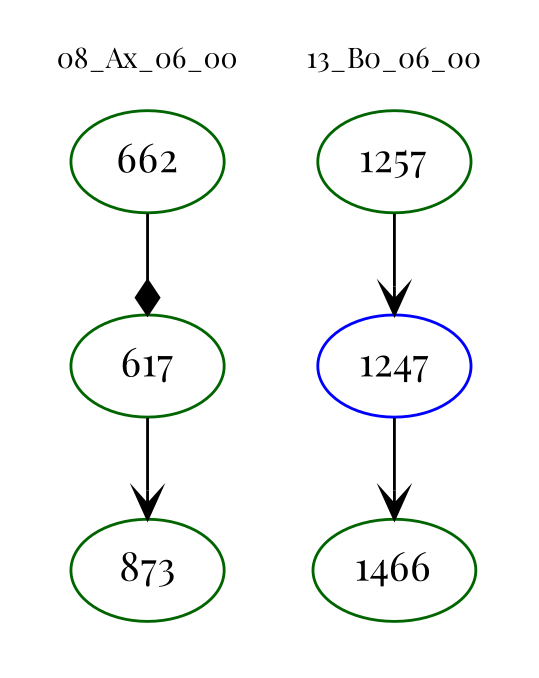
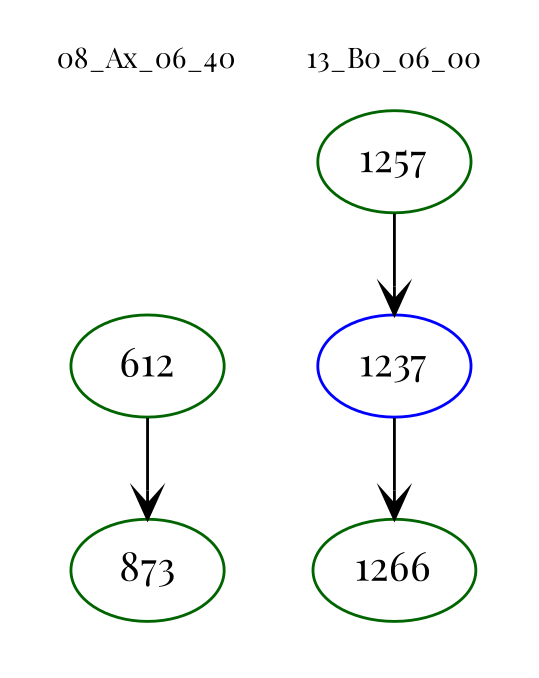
(148, 61) -> (148, 61)
(148, 162) -> none
(148, 366) -> (148, 366)
(394, 366) -> (394, 366)
(394, 570) -> (394, 570)
